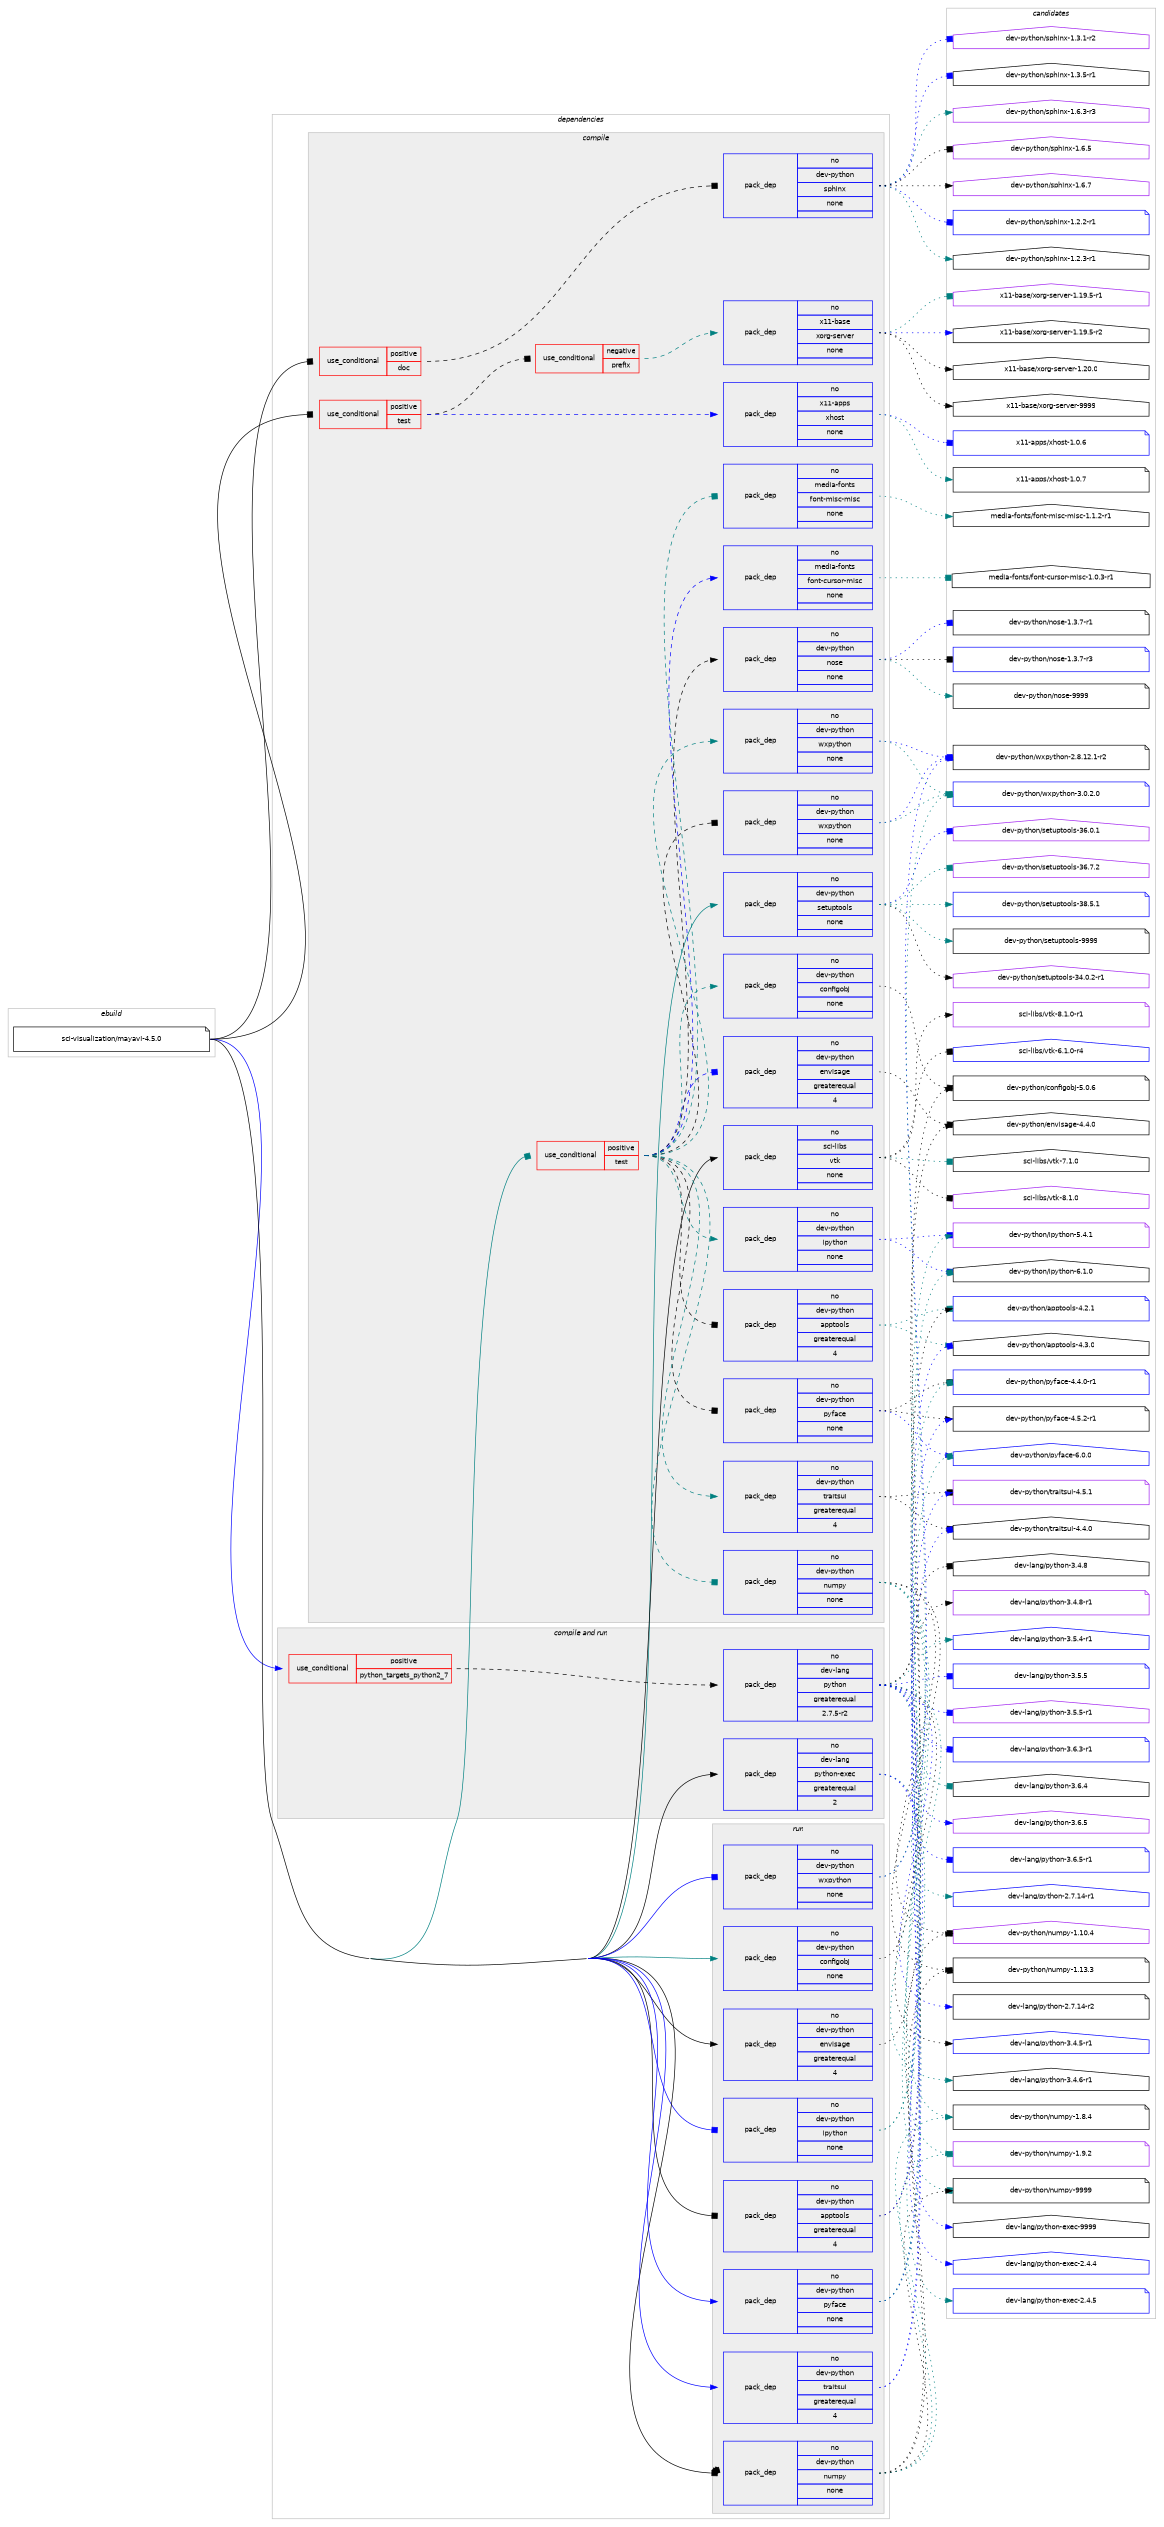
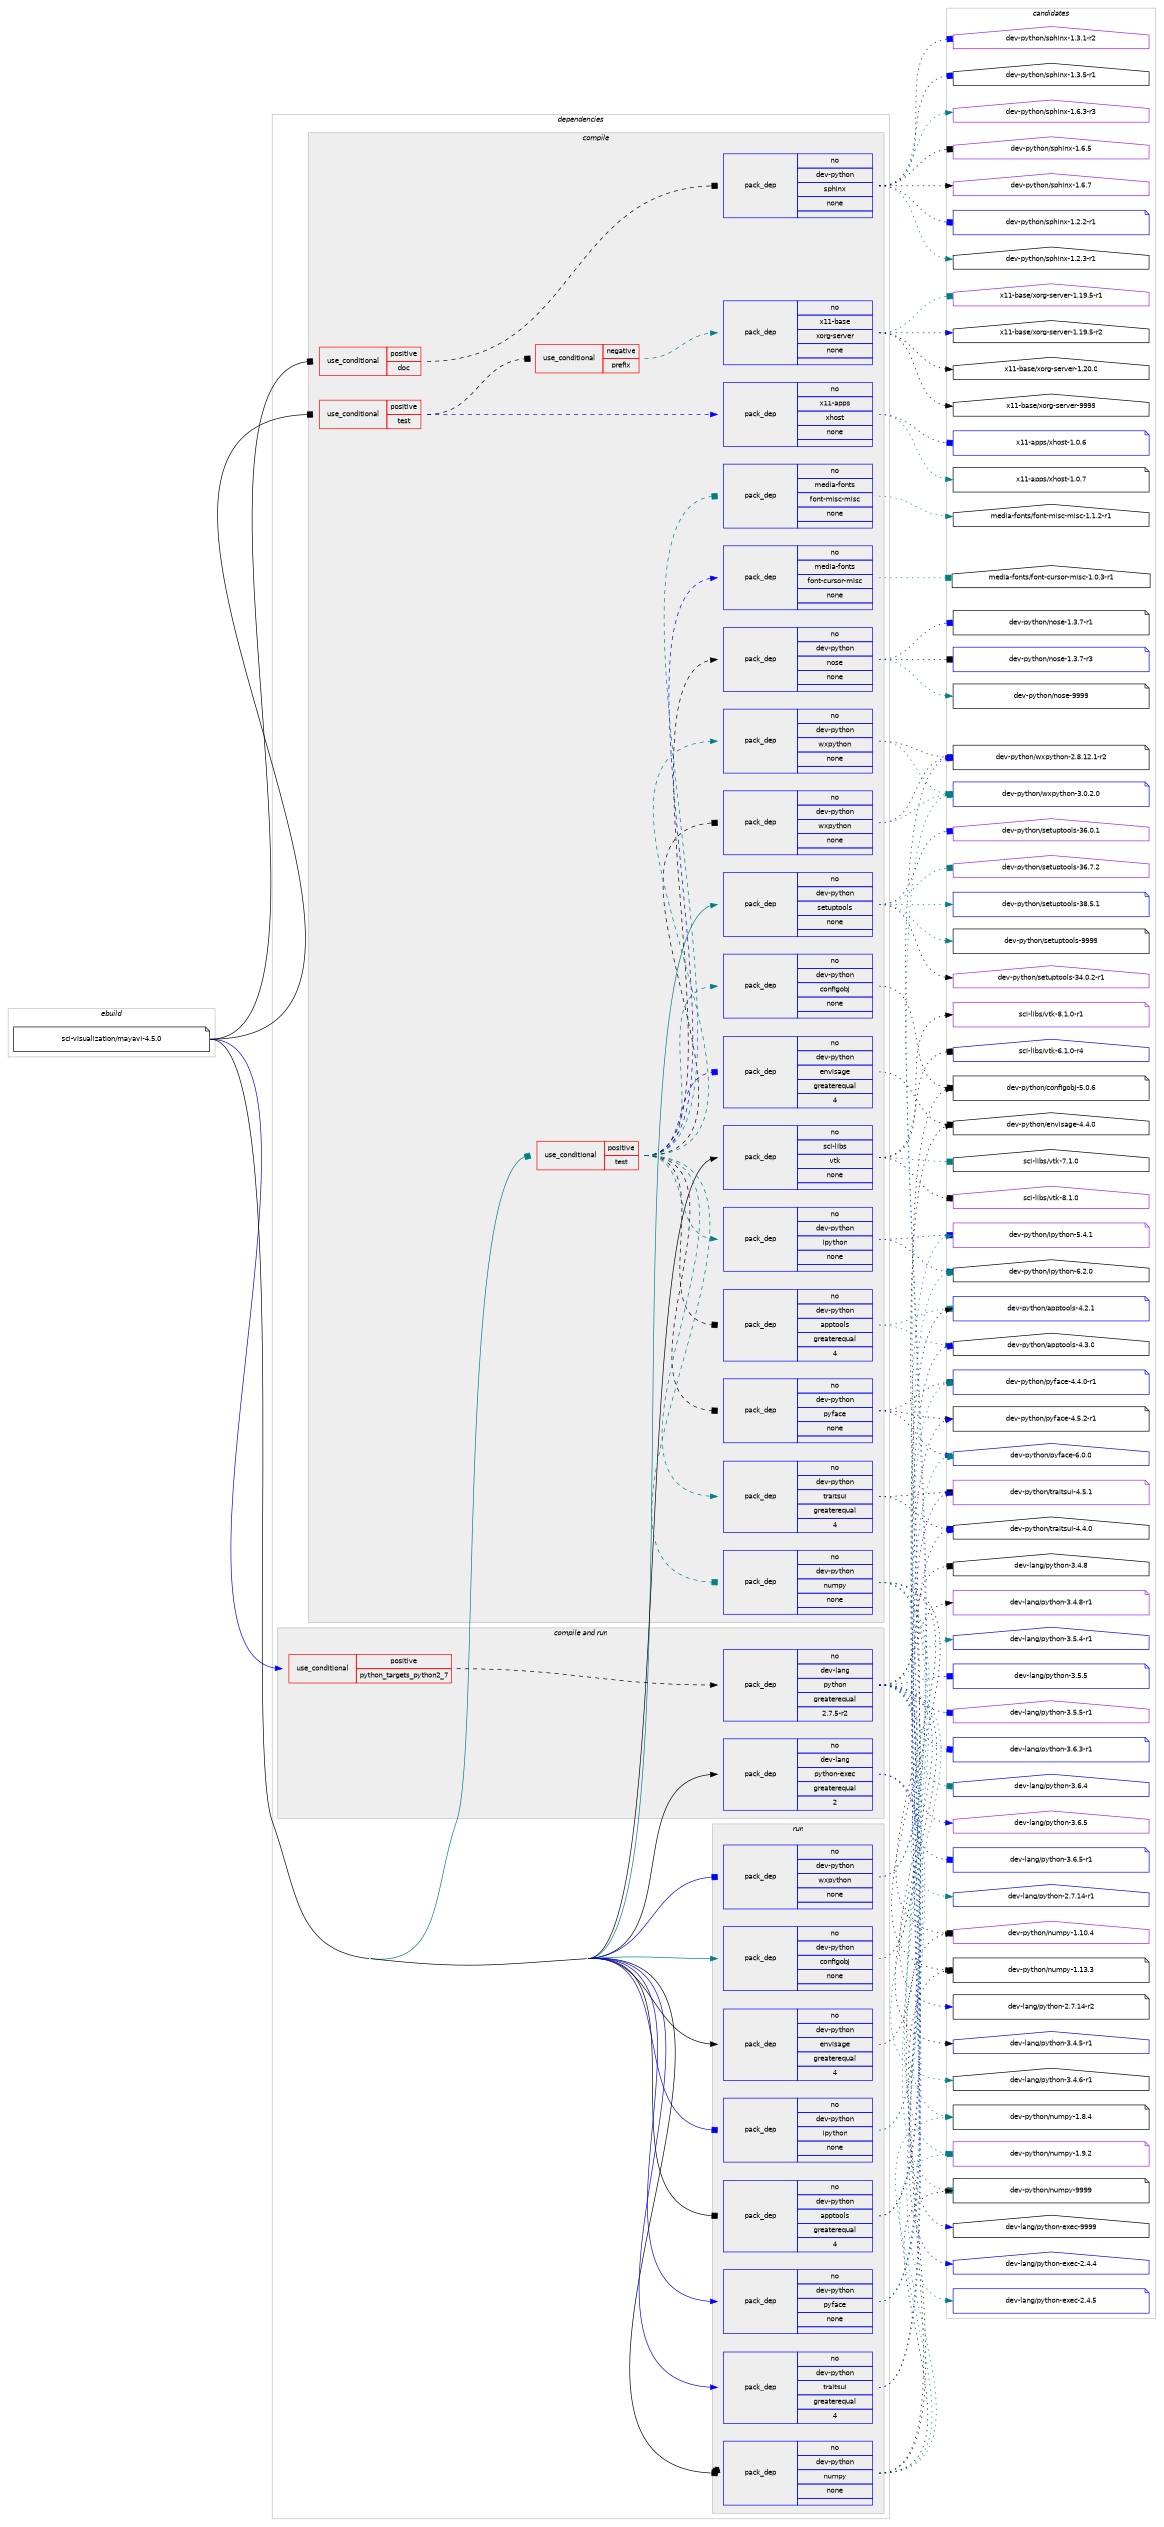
(1051, 1272) -> (1051, 1272)
(1051, 1786) -> (1051, 1786)
